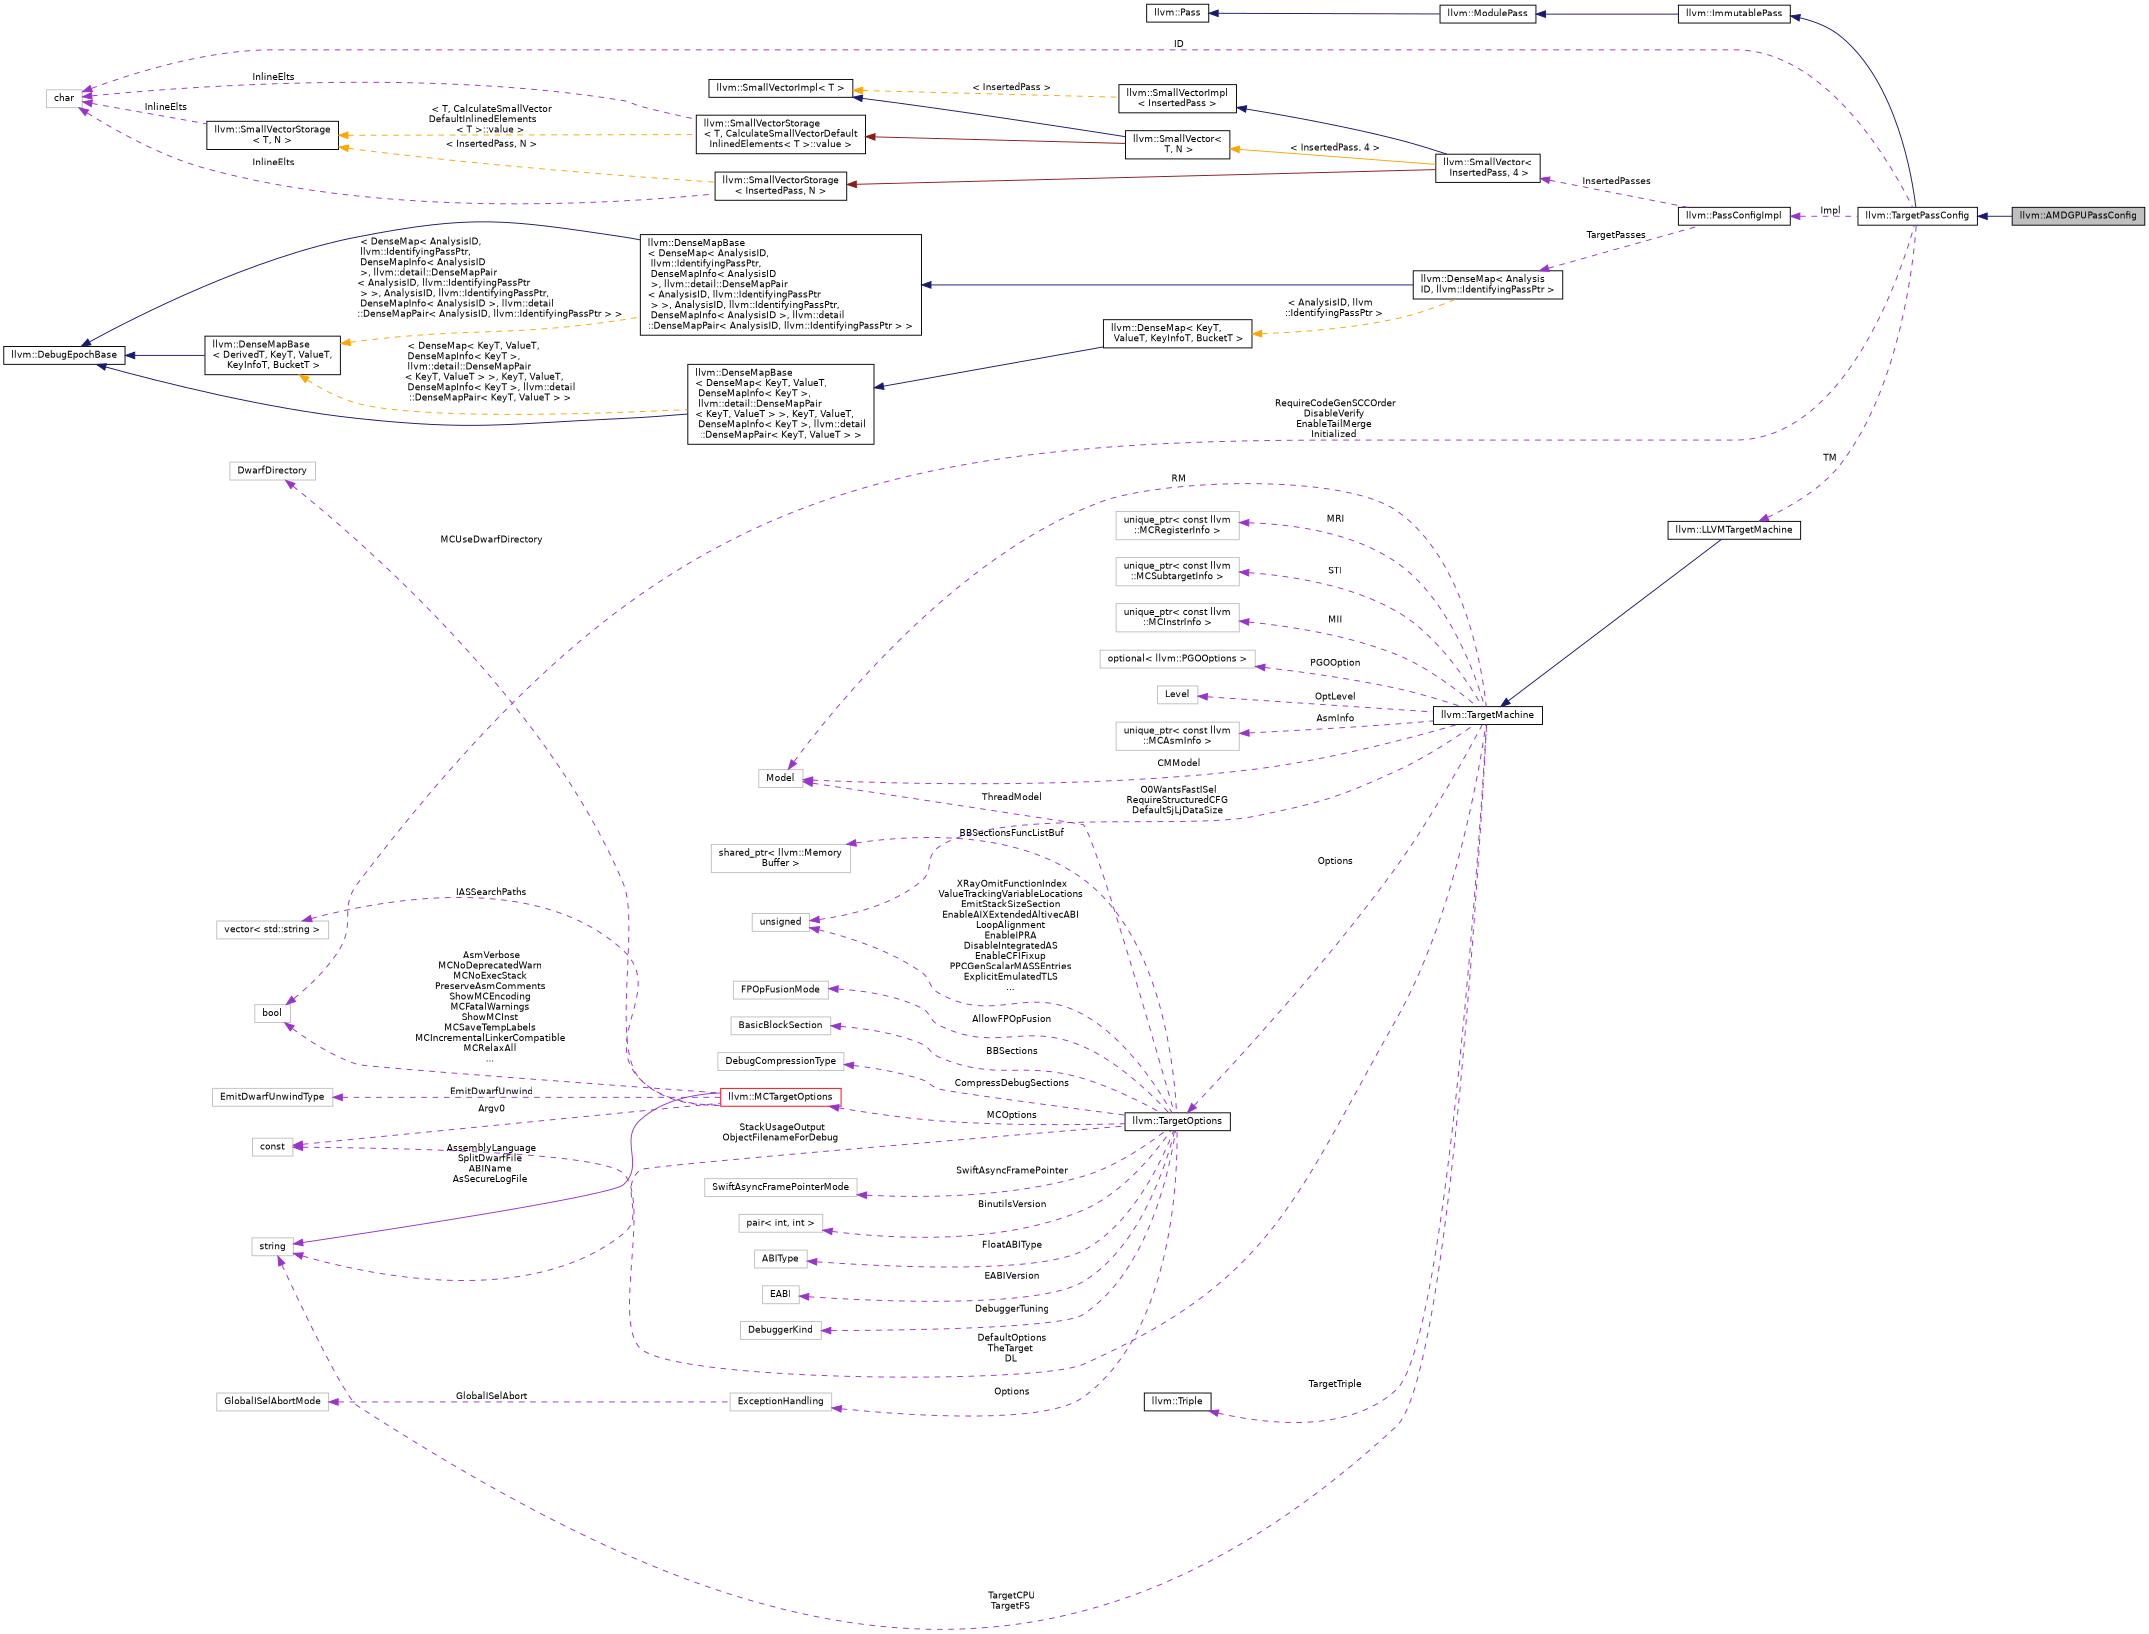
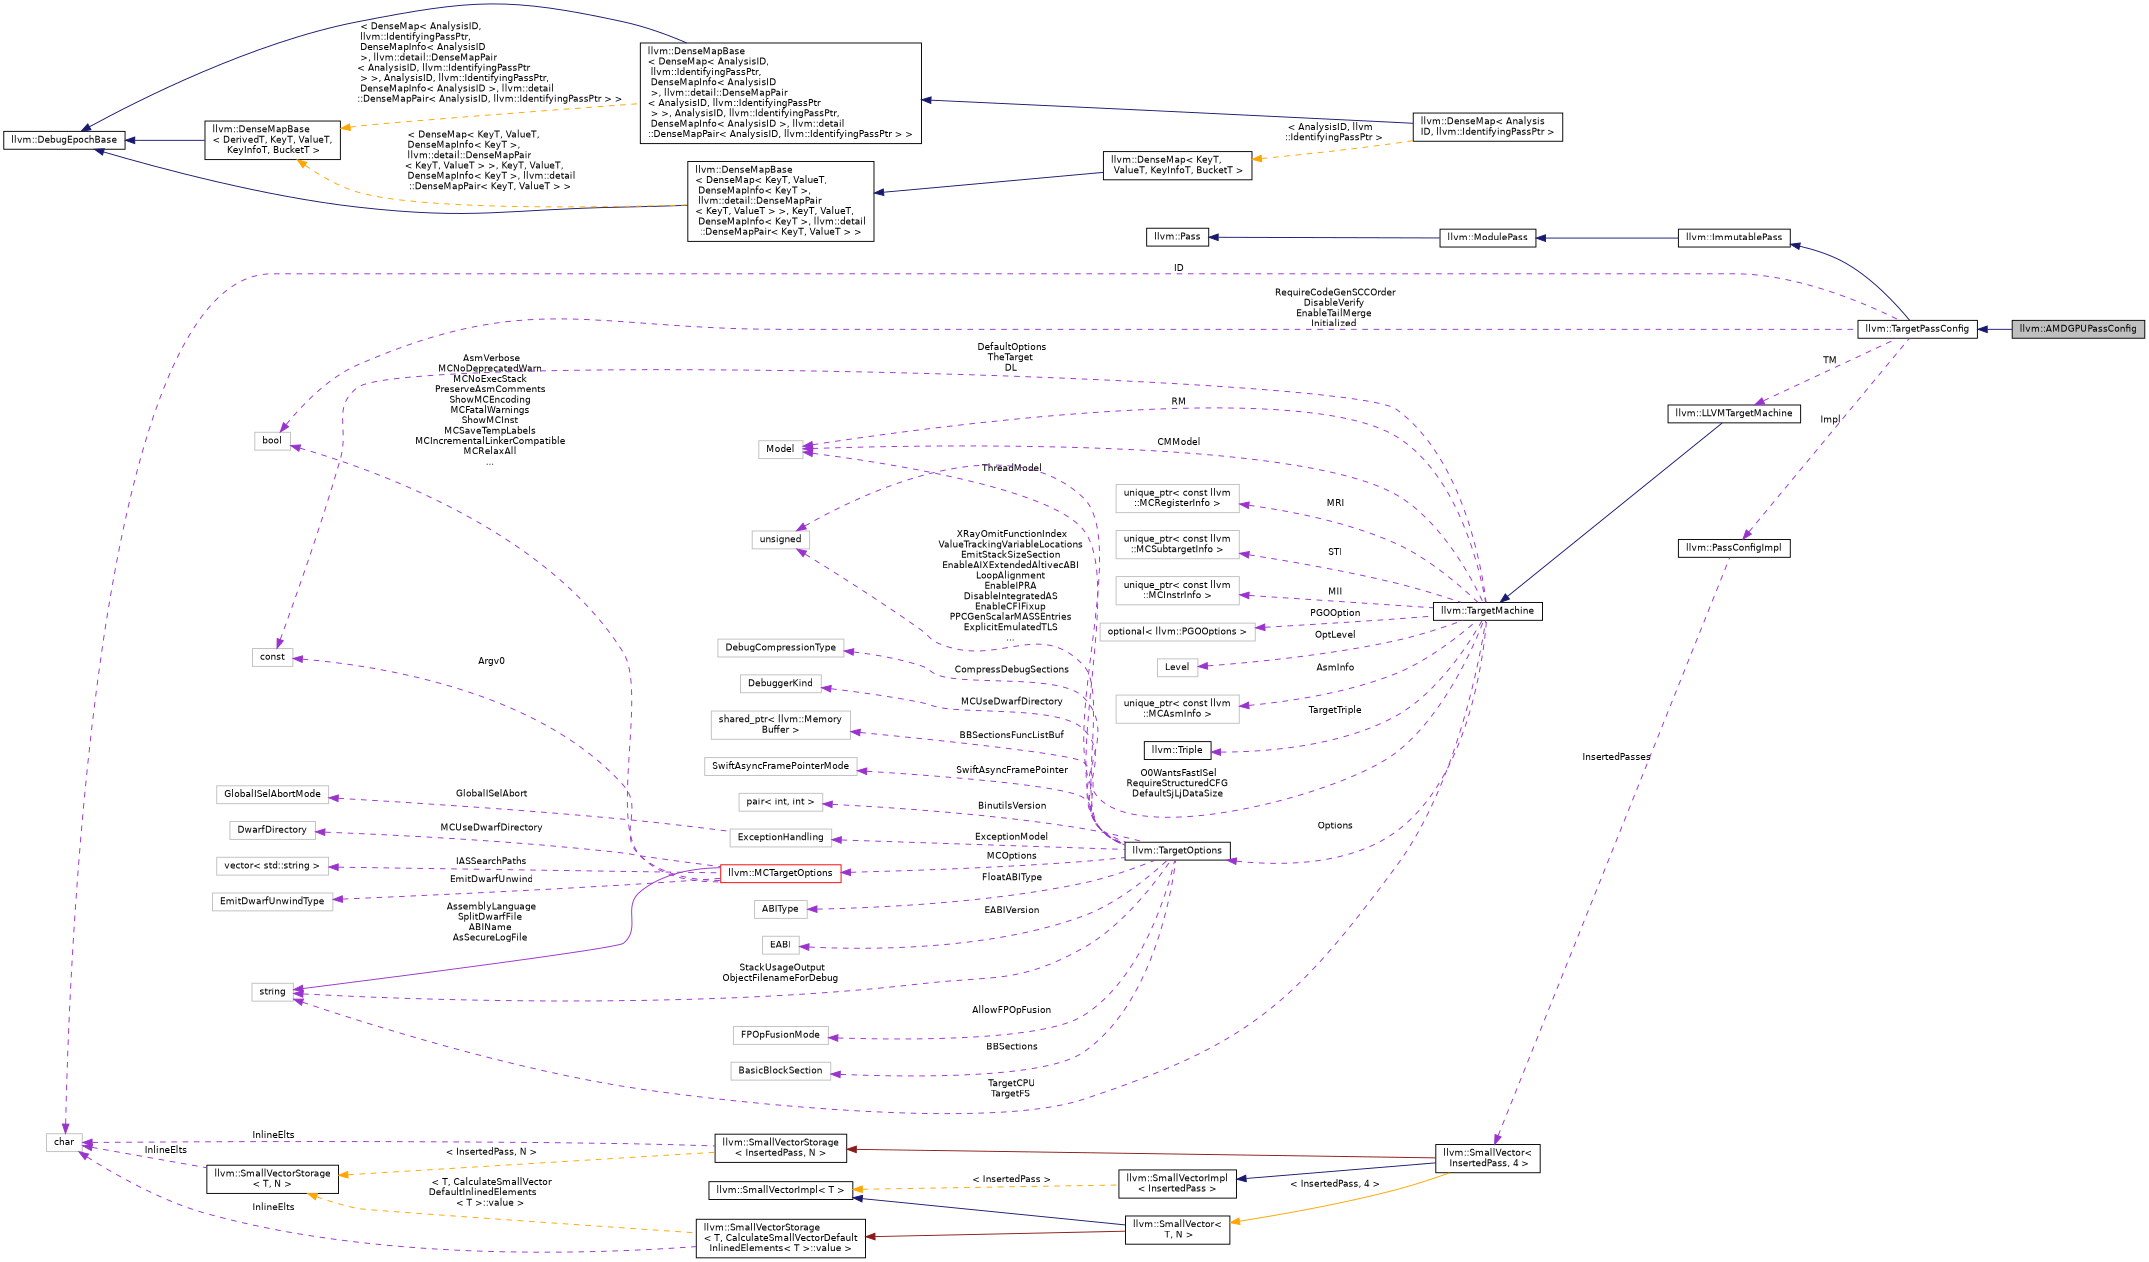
(1625, 247) -> none
(1011, 1309) -> (1011, 702)
(1011, 1392) -> (1011, 838)
